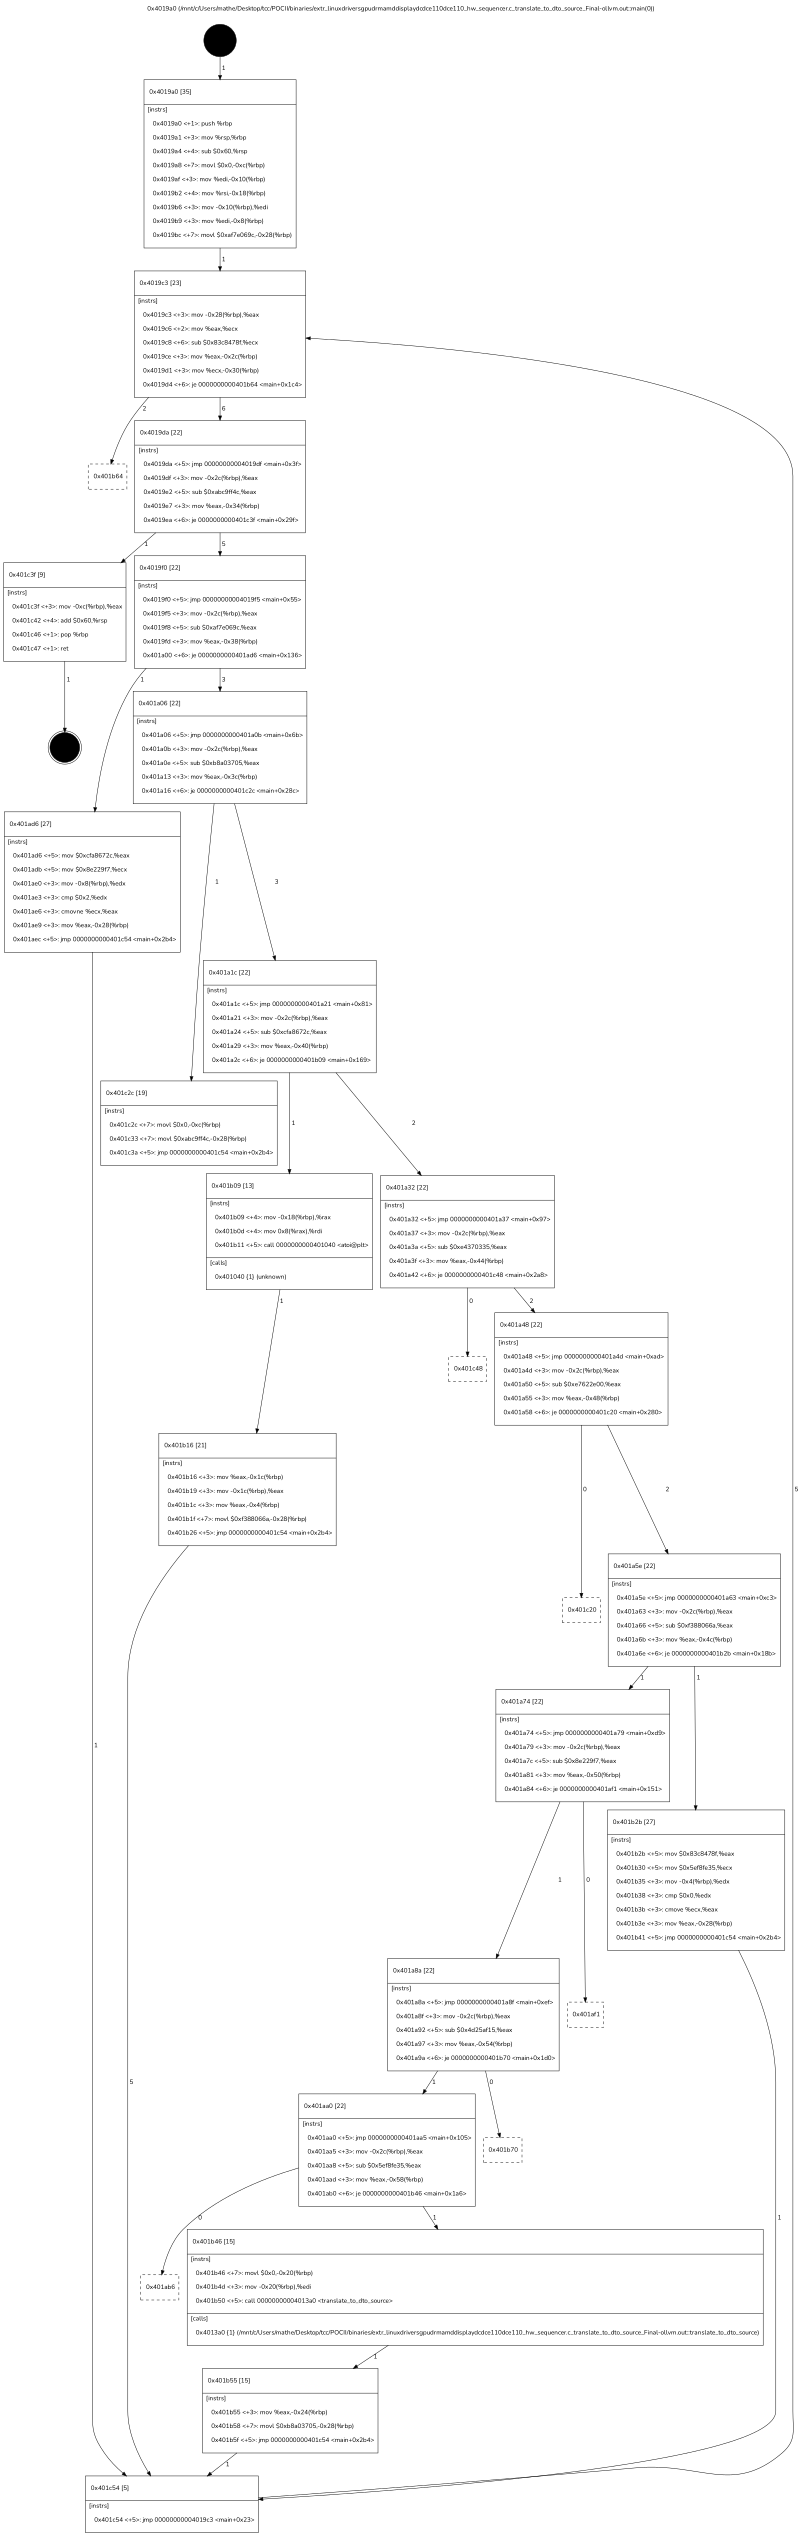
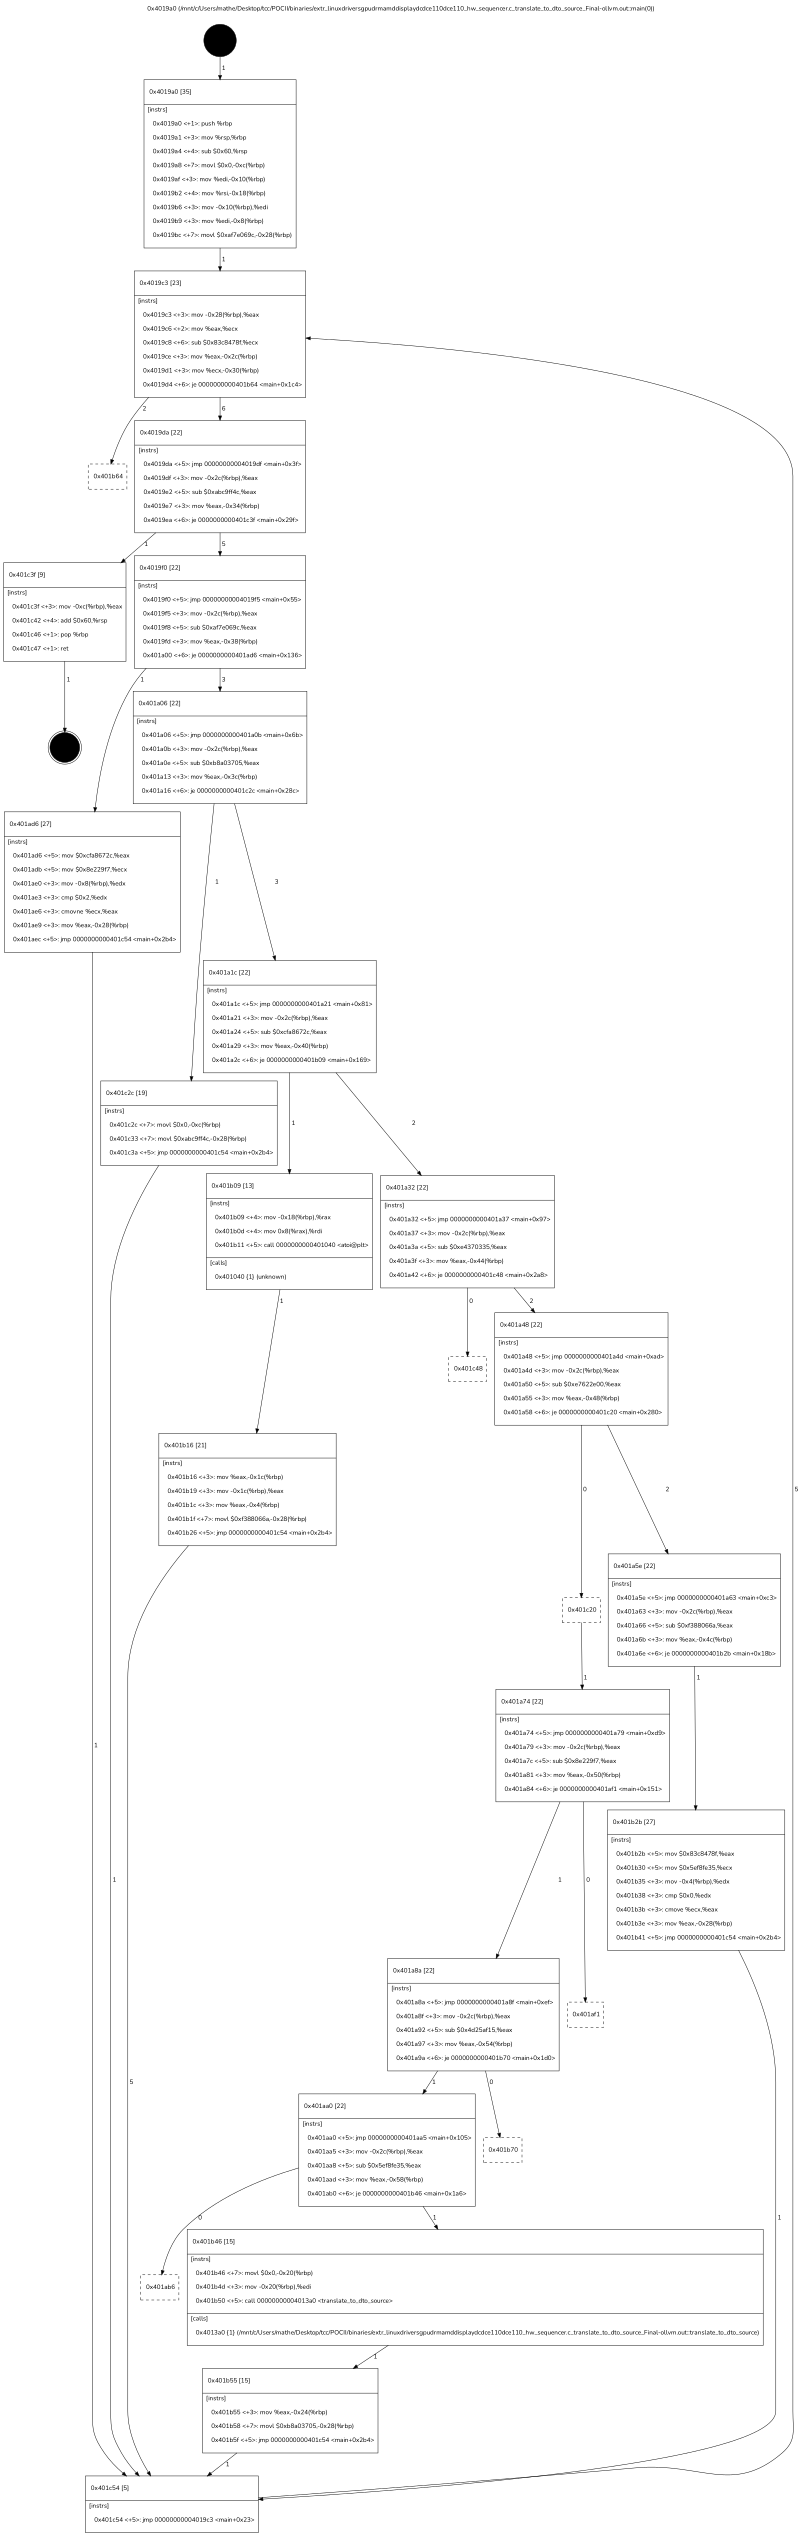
(640, 1676) -> (582, 1654)
none -> (111, 1818)
